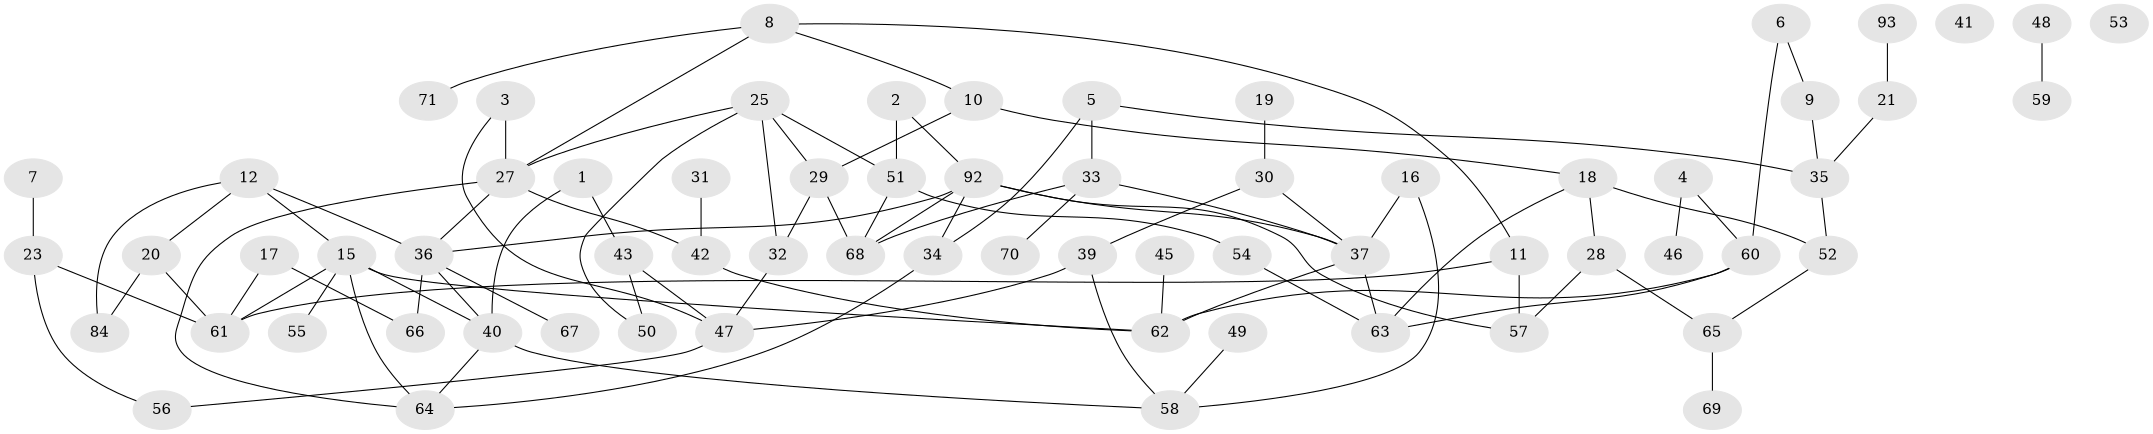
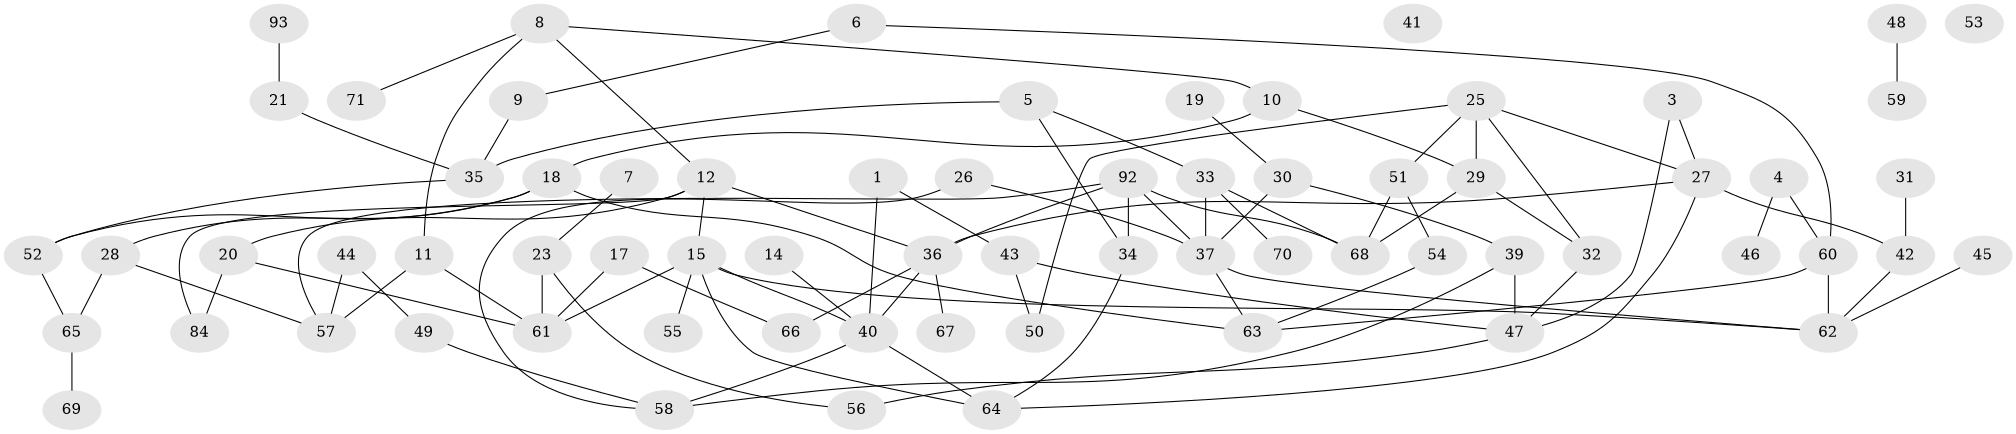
(638, 101) -> (623, 101)
(896, 101) -> none
(1411, 178) -> (964, 178)
none -> (347, 256)
none -> (774, 256)
